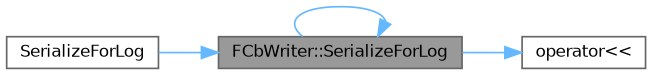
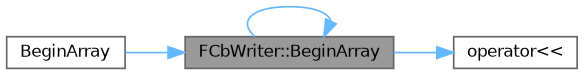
(83, 53) -> (66, 53)
(340, 53) -> (289, 53)
